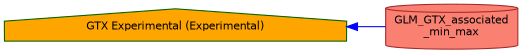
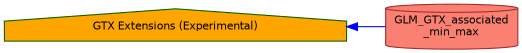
(176, 27) -> (176, 27)
